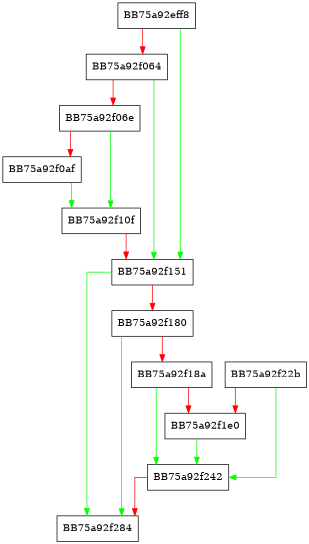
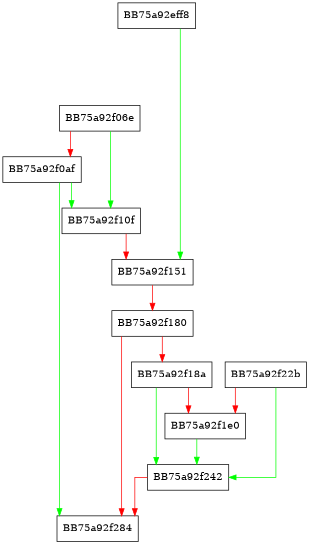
(127, 67) -> none
(87, 378) -> (59, 346)
(122, 423) -> (122, 423)
